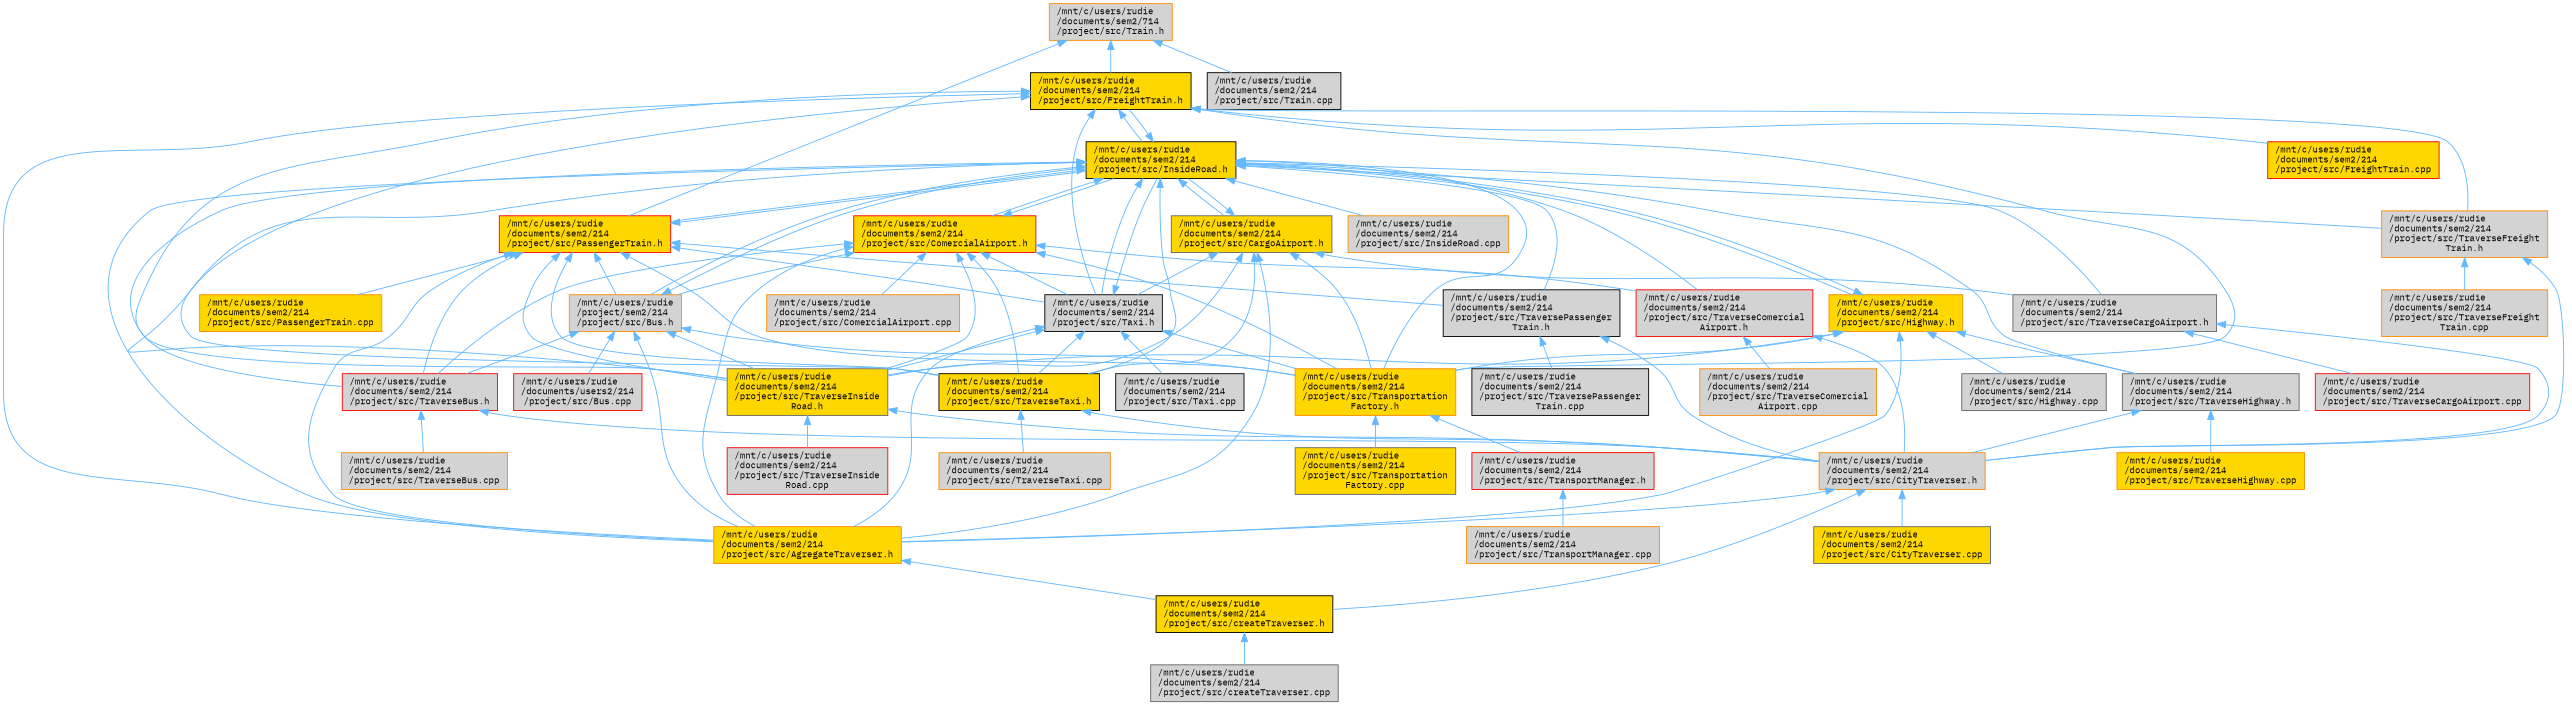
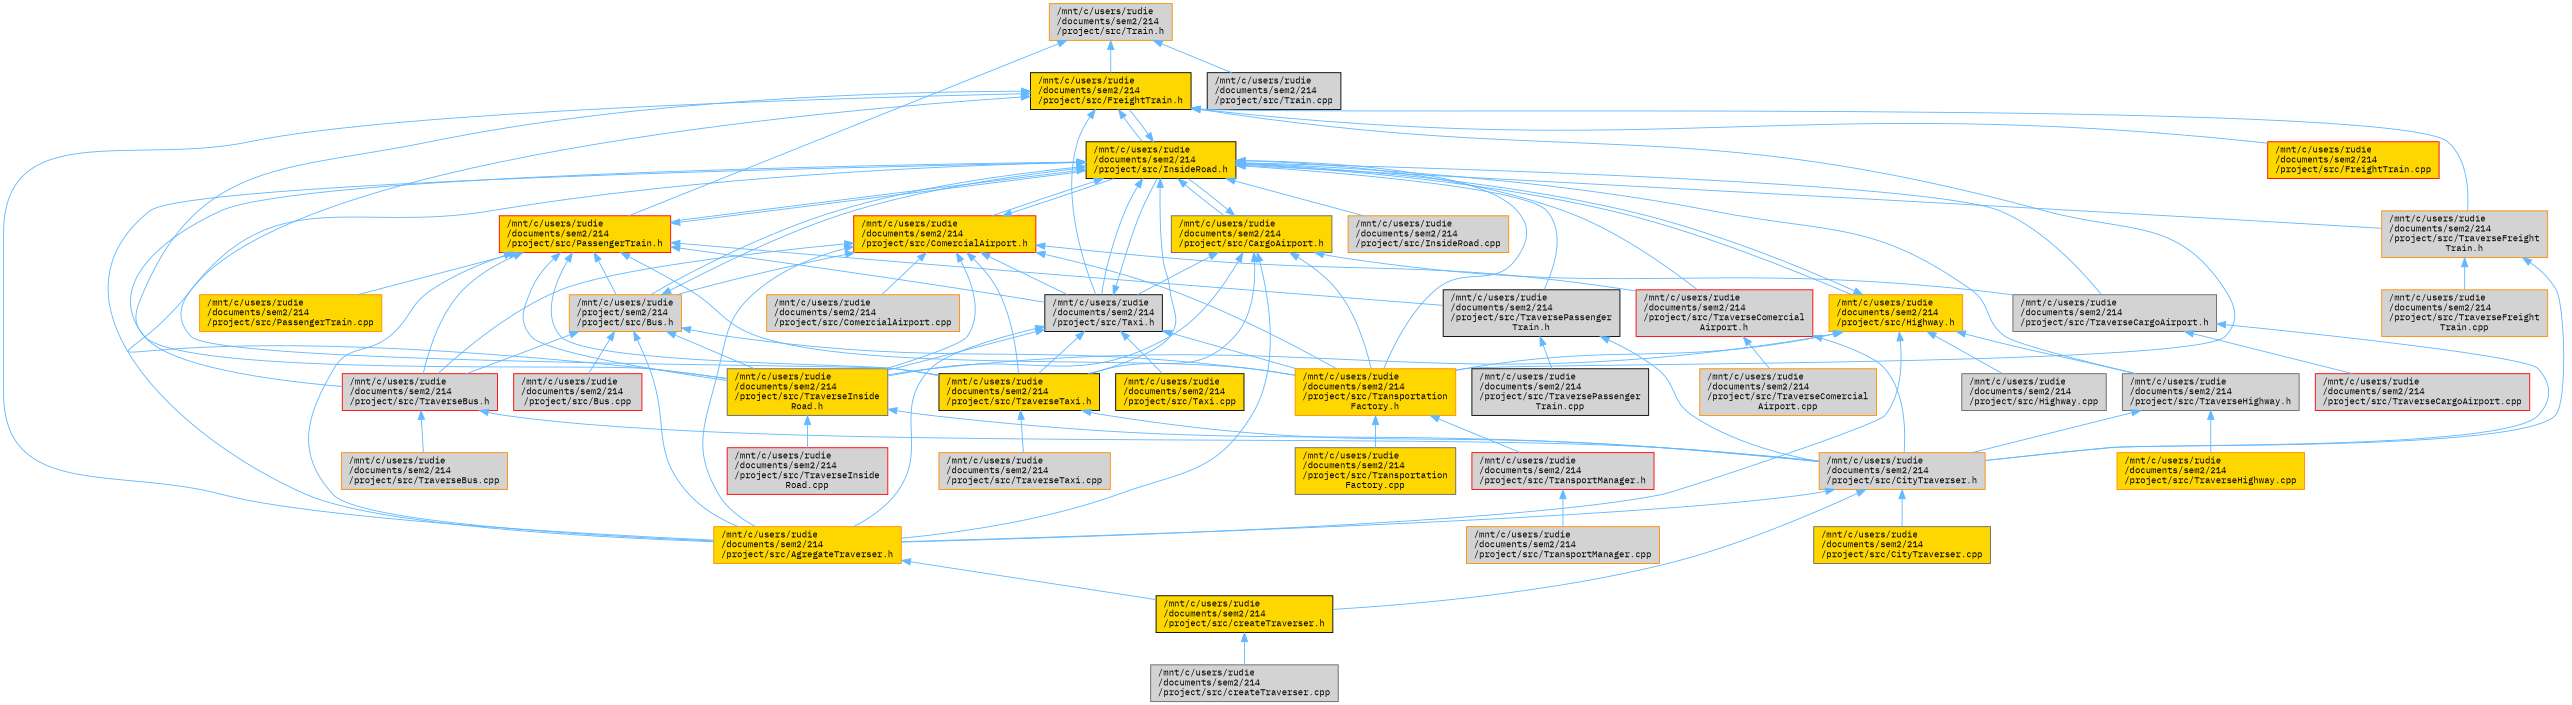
(1111, 22) -> (1111, 22)
(578, 392) -> (578, 392)
(1180, 392) -> (1180, 392)
